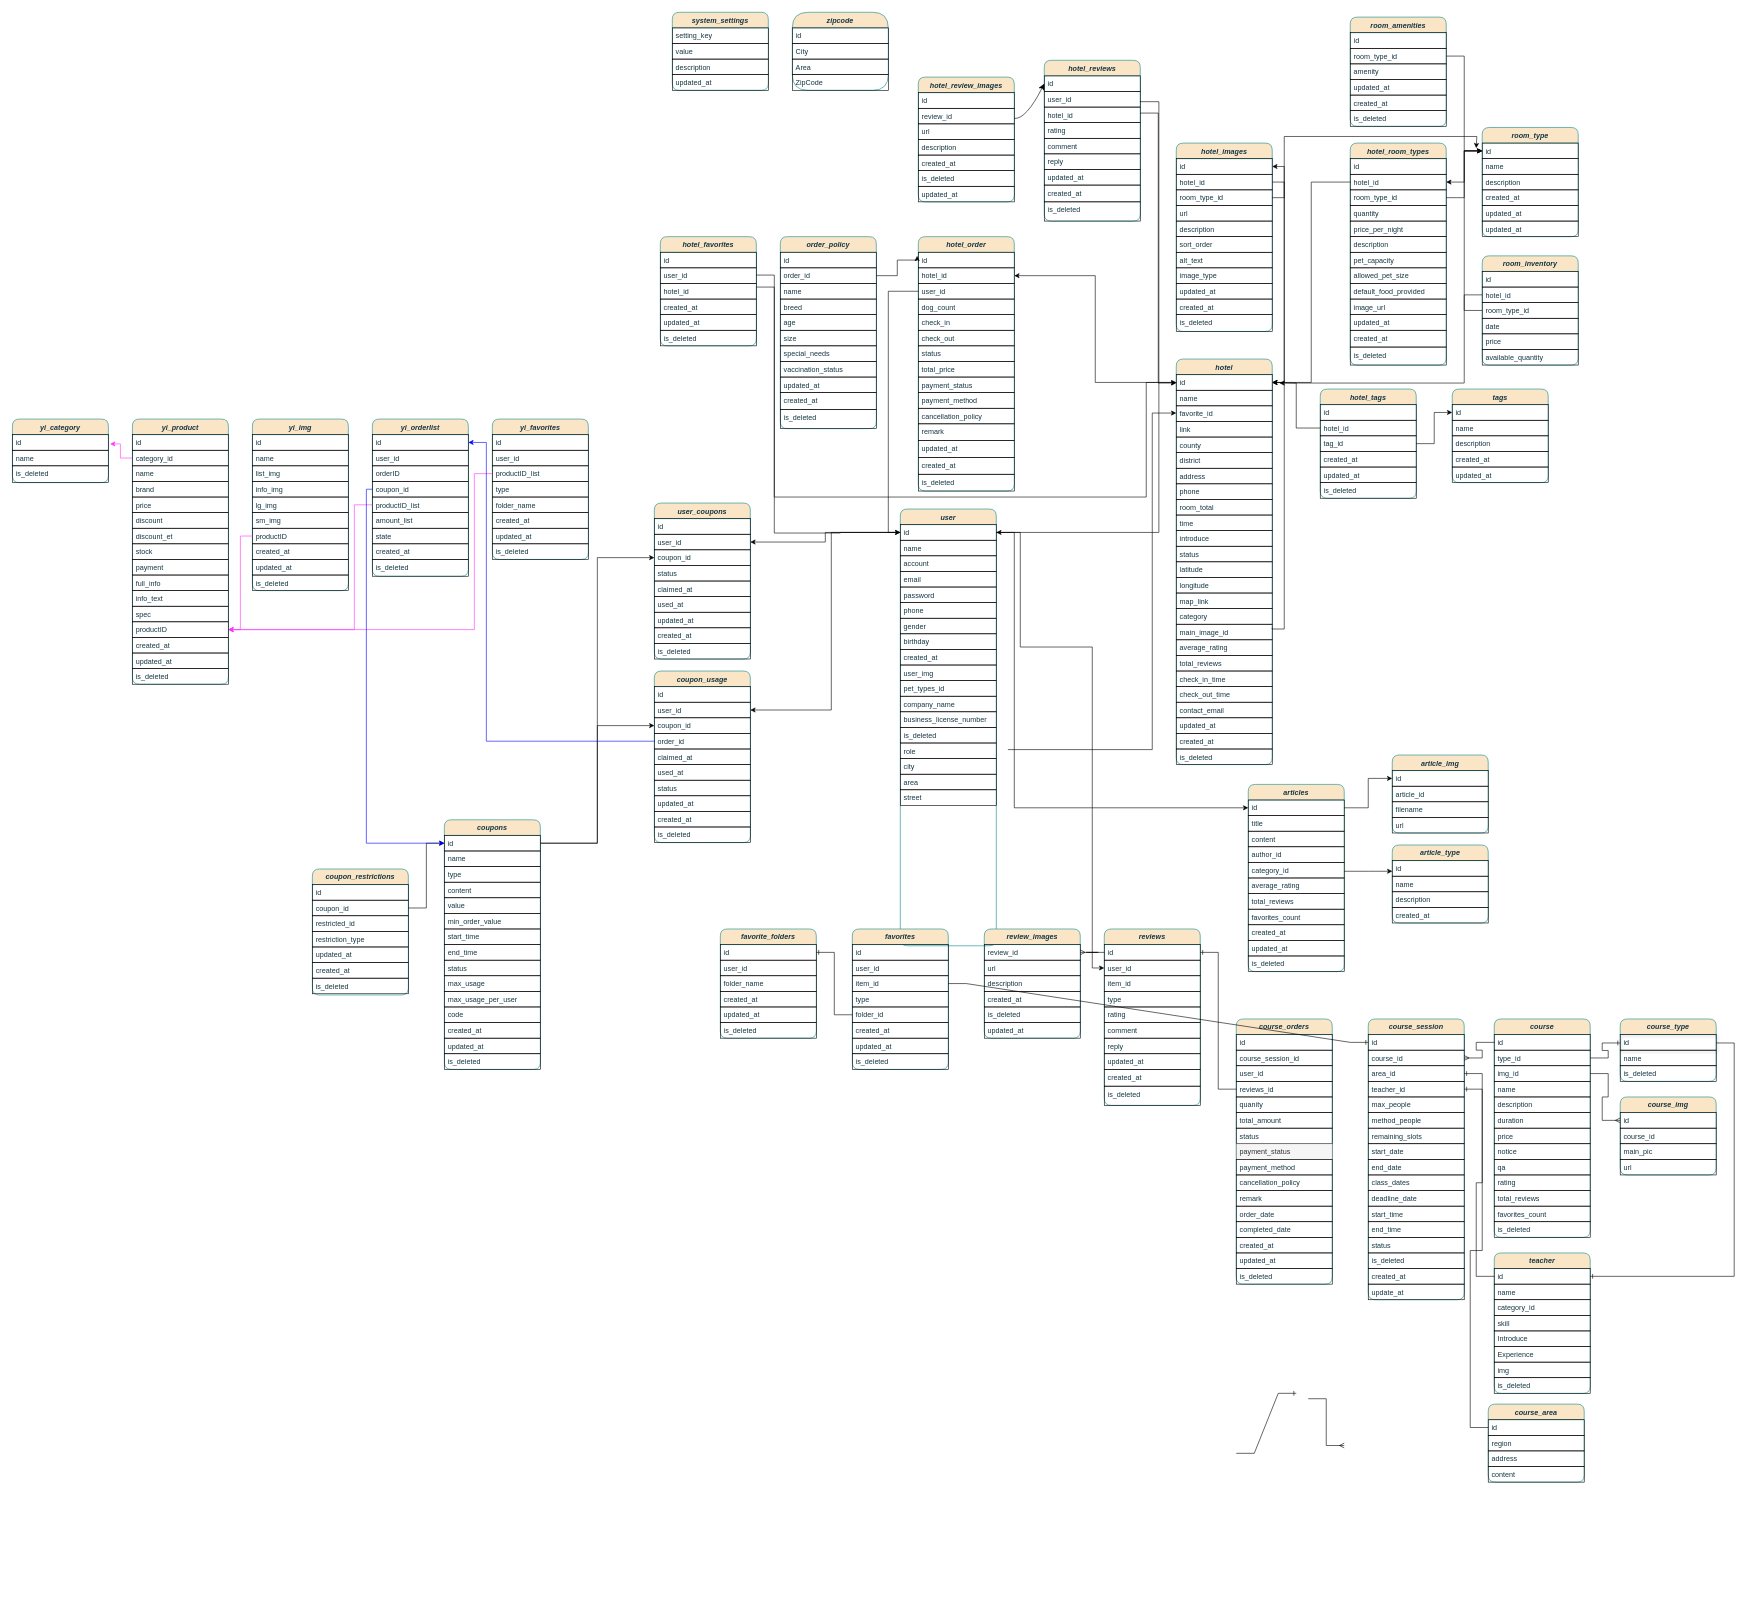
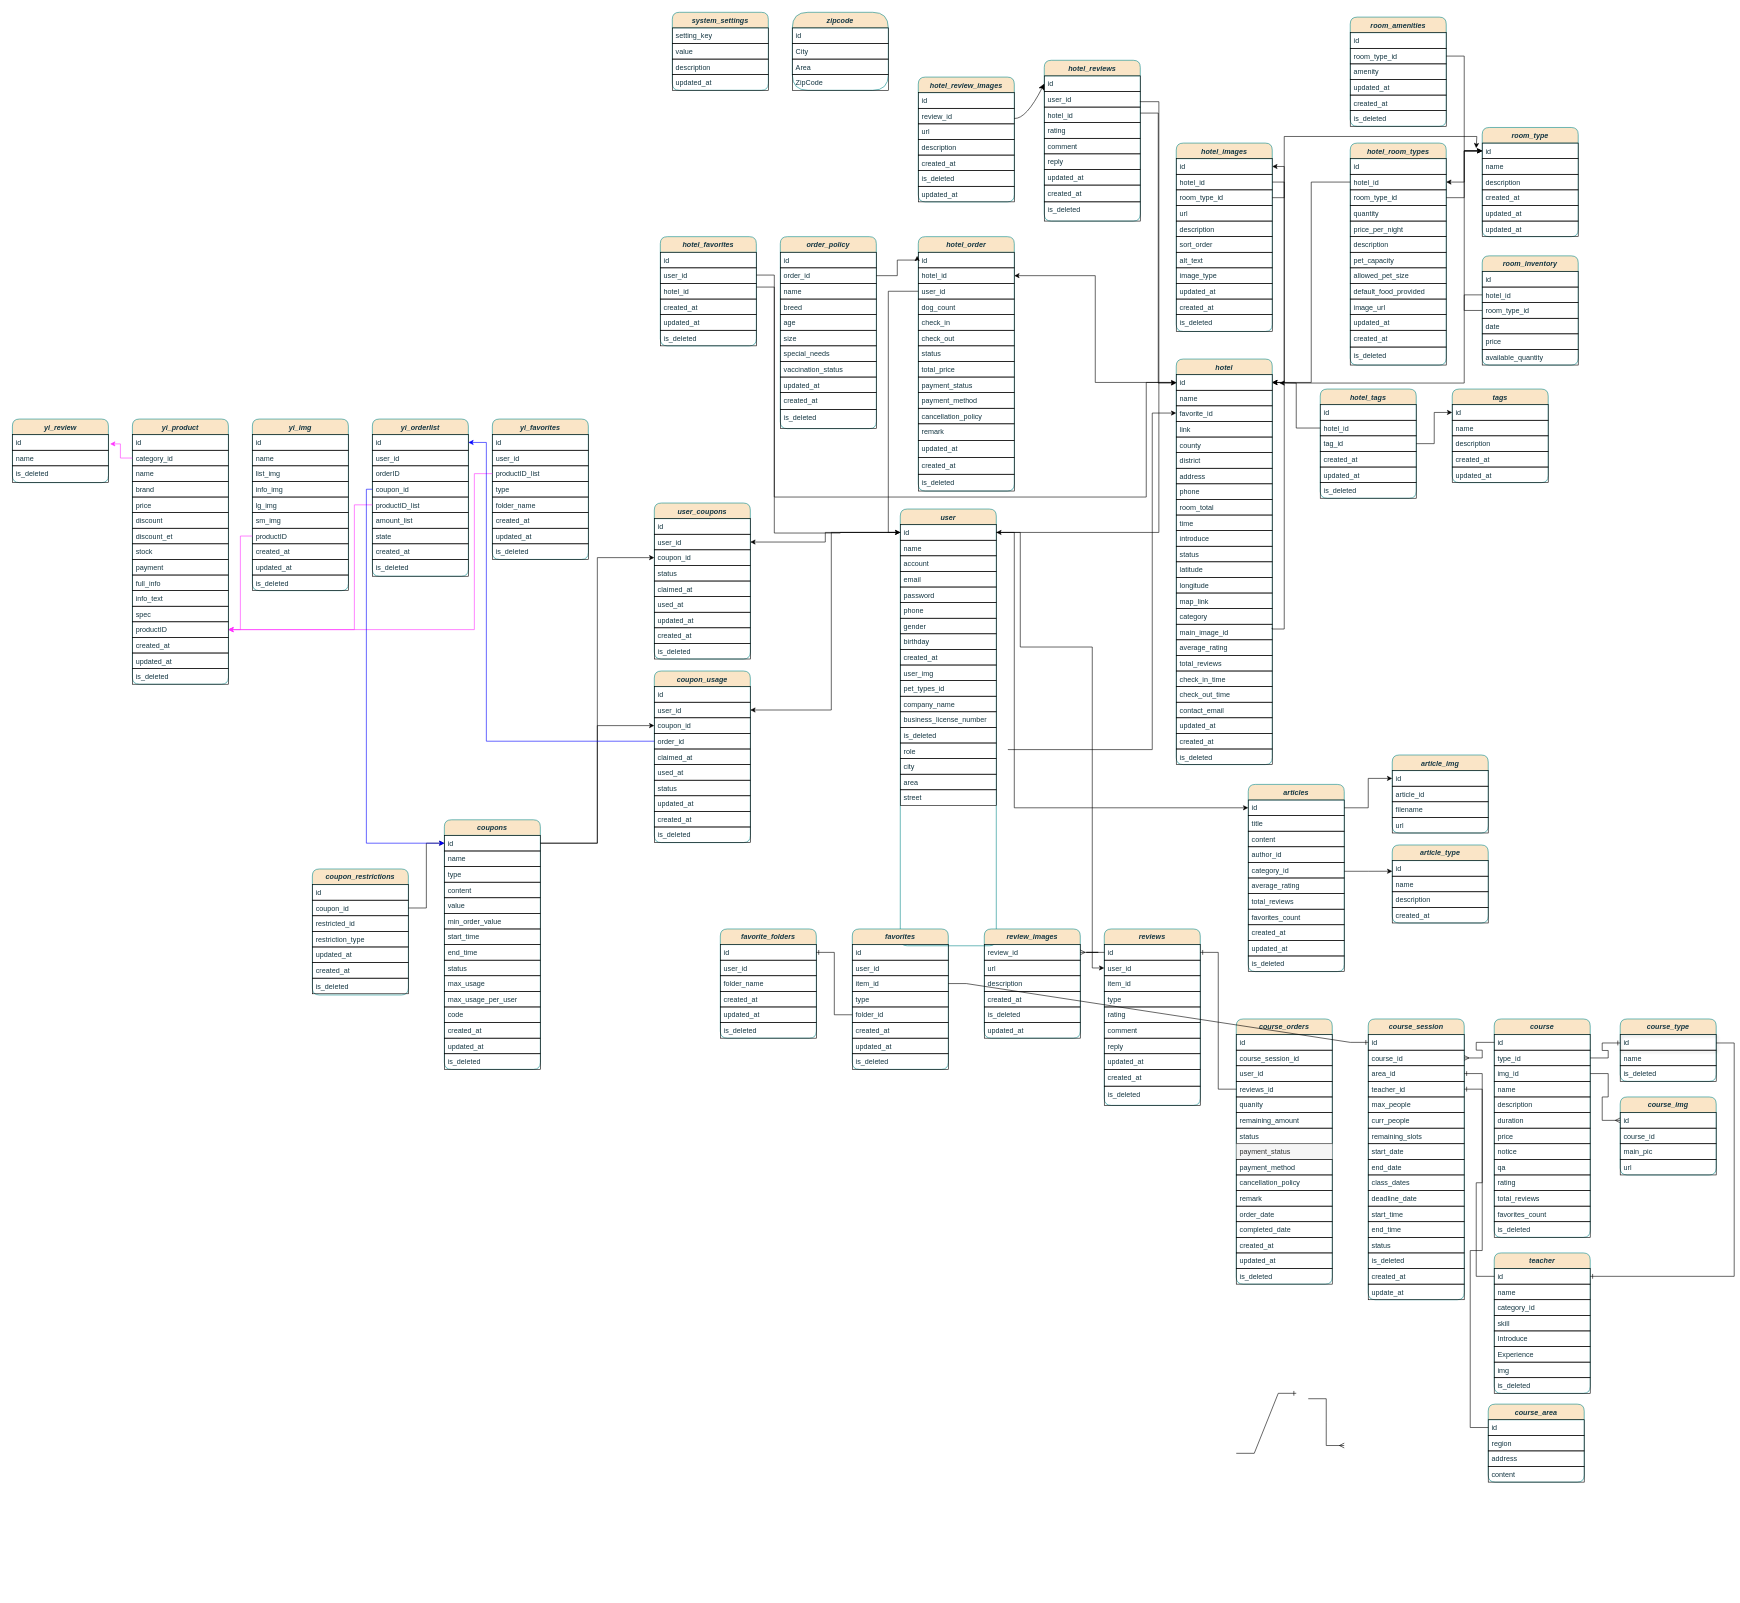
(60, 427) -> (60, 427)
(1263, 1121) -> (1270, 1121)
(1397, 1121) -> (1393, 1121)
